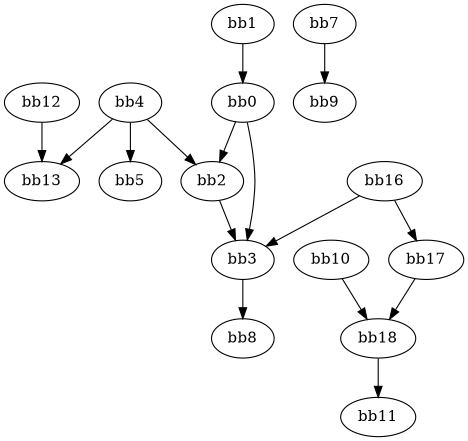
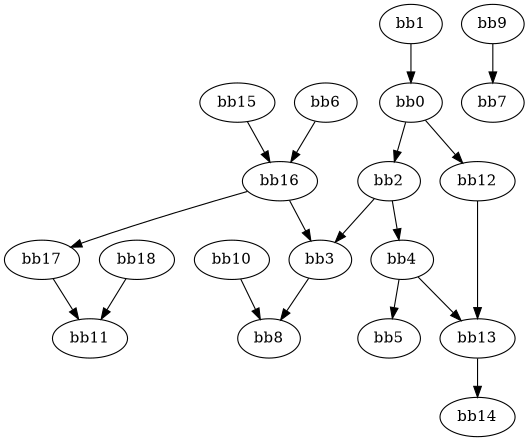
(325, 58) -> (493, 58)
none -> (237, 103)
none -> (326, 103)
(167, 138) -> (395, 215)
(255, 176) -> (440, 138)
(352, 294) -> (248, 294)
(405, 294) -> (63, 294)
none -> (478, 417)
